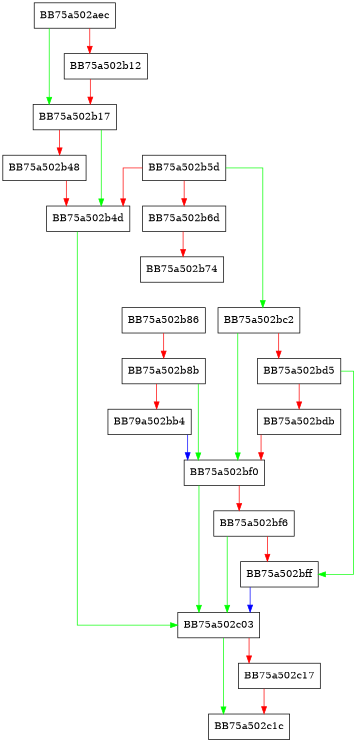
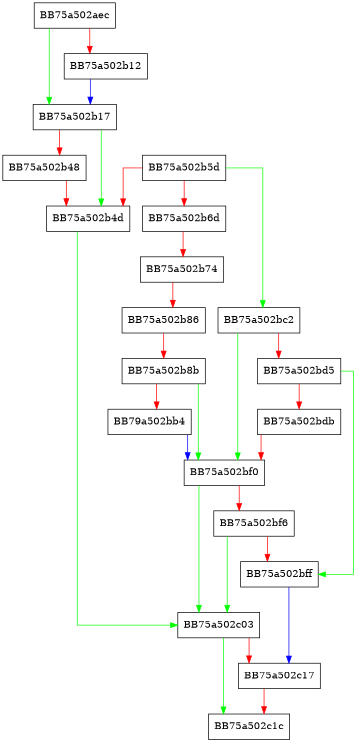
(90, 88) -> (90, 88)
none -> (173, 291)
(250, 596) -> (289, 622)
